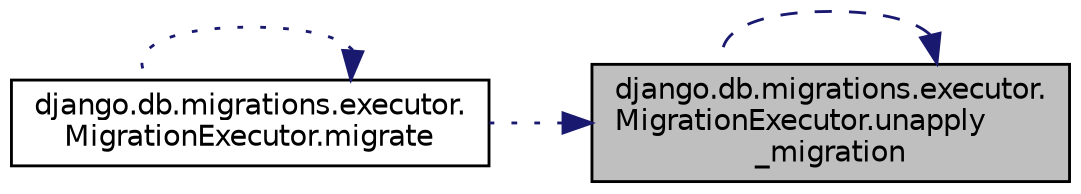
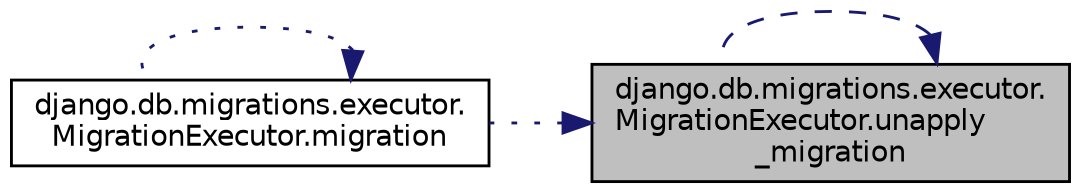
(250, 123) -> (250, 123)
